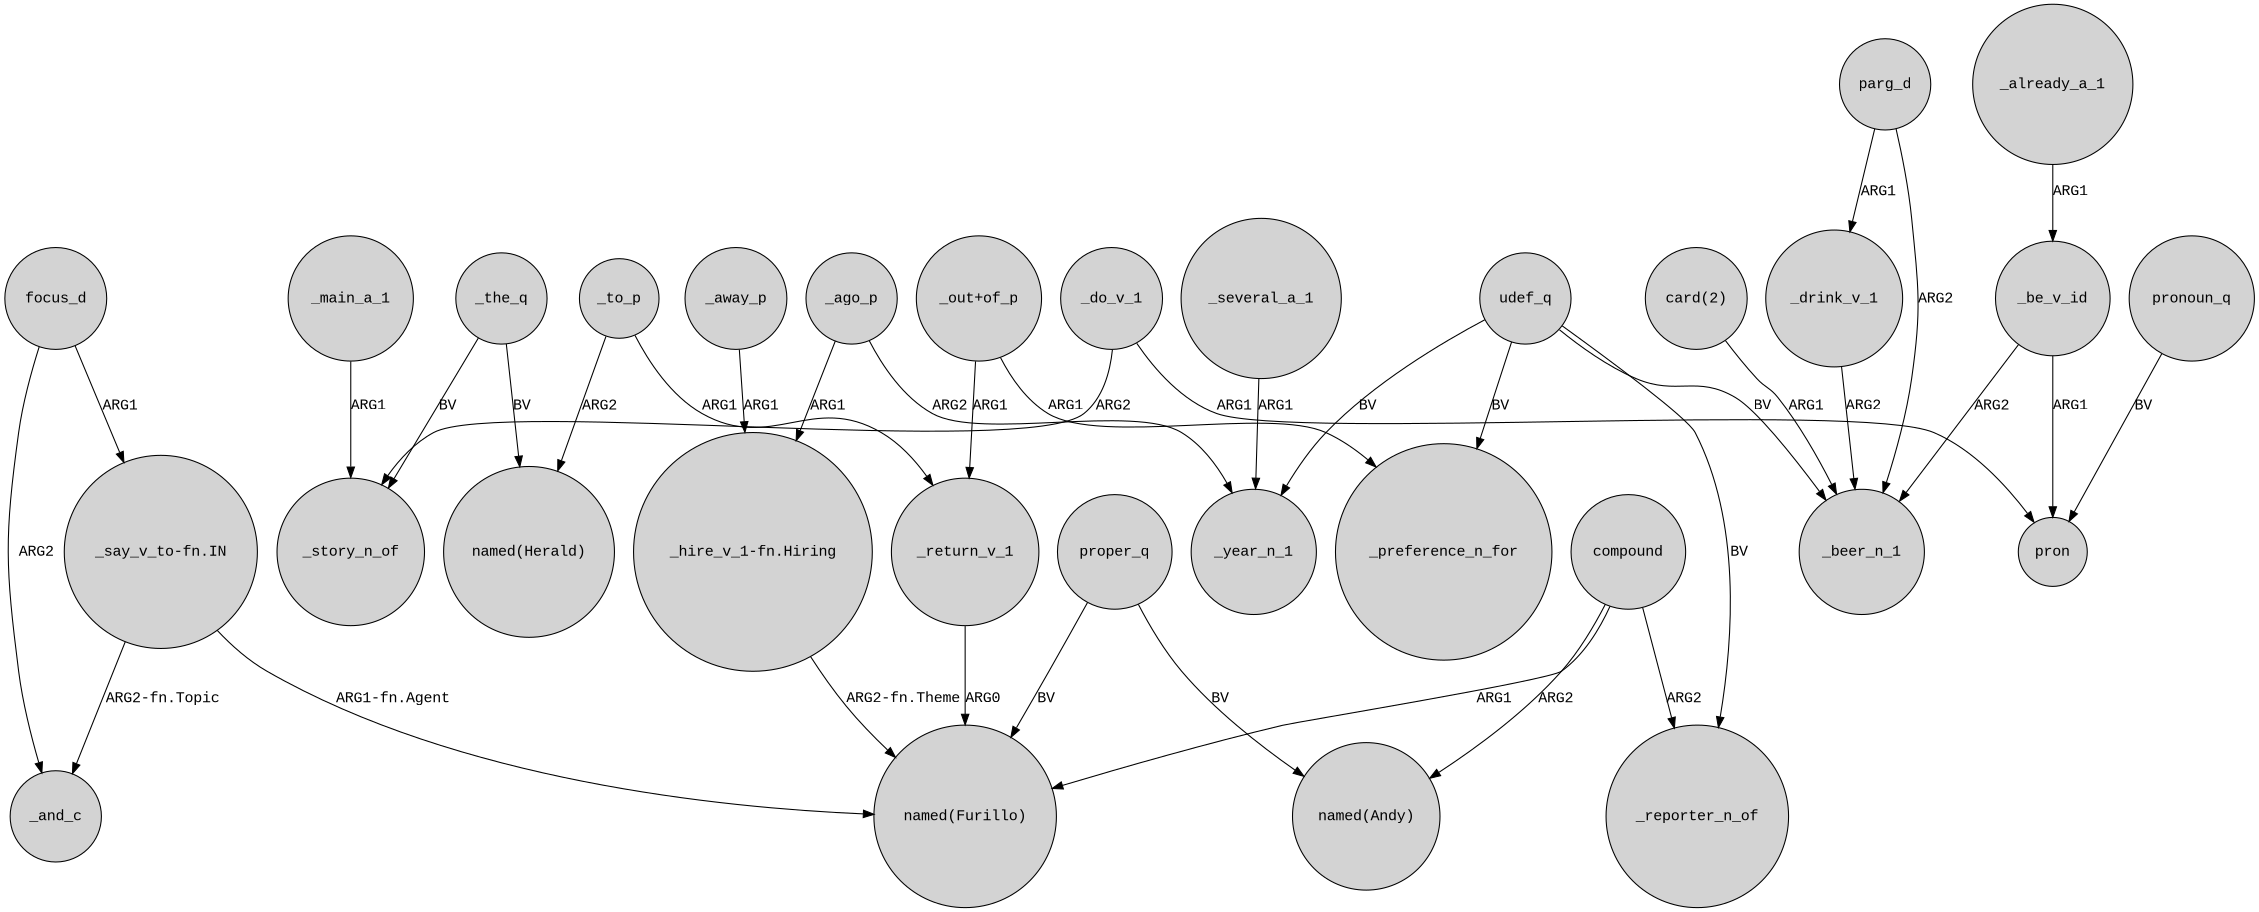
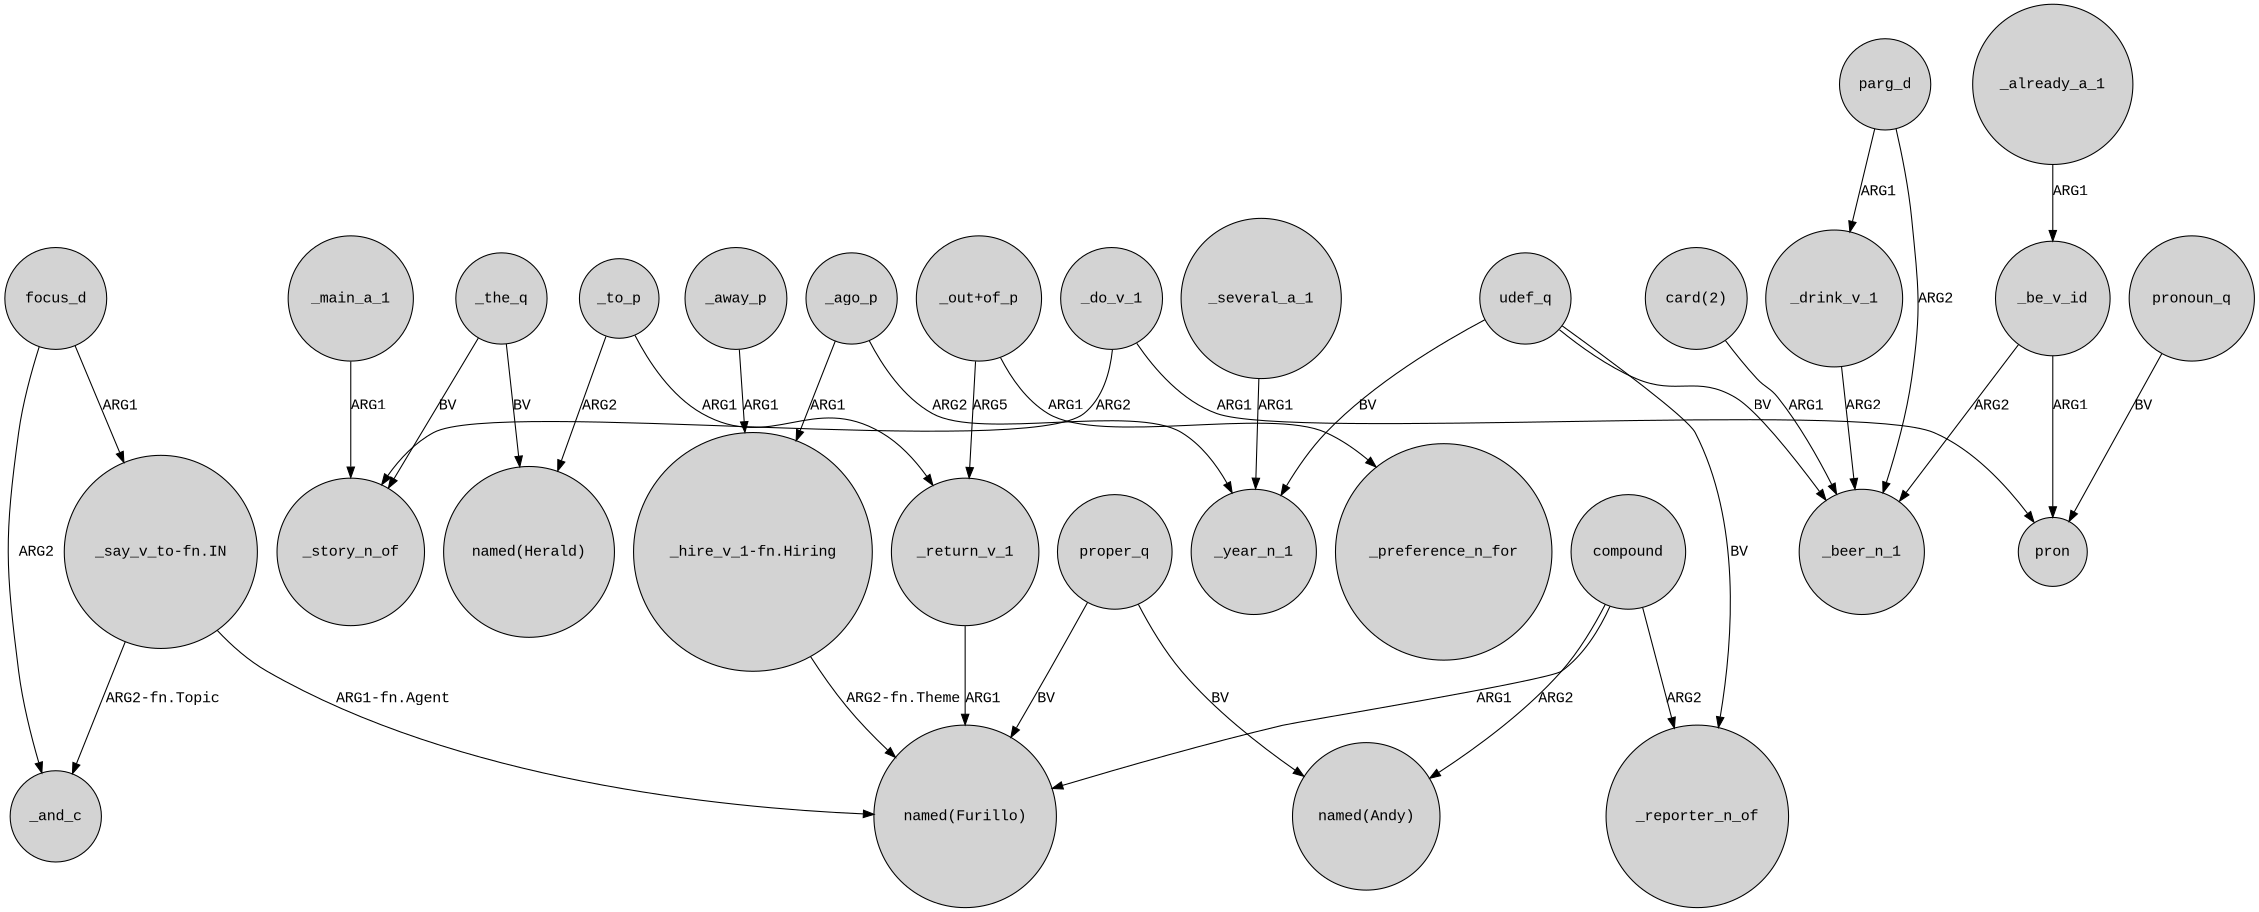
(1496, 390) -> none
(991, 406) -> (991, 406)
(983, 698) -> (983, 698)
